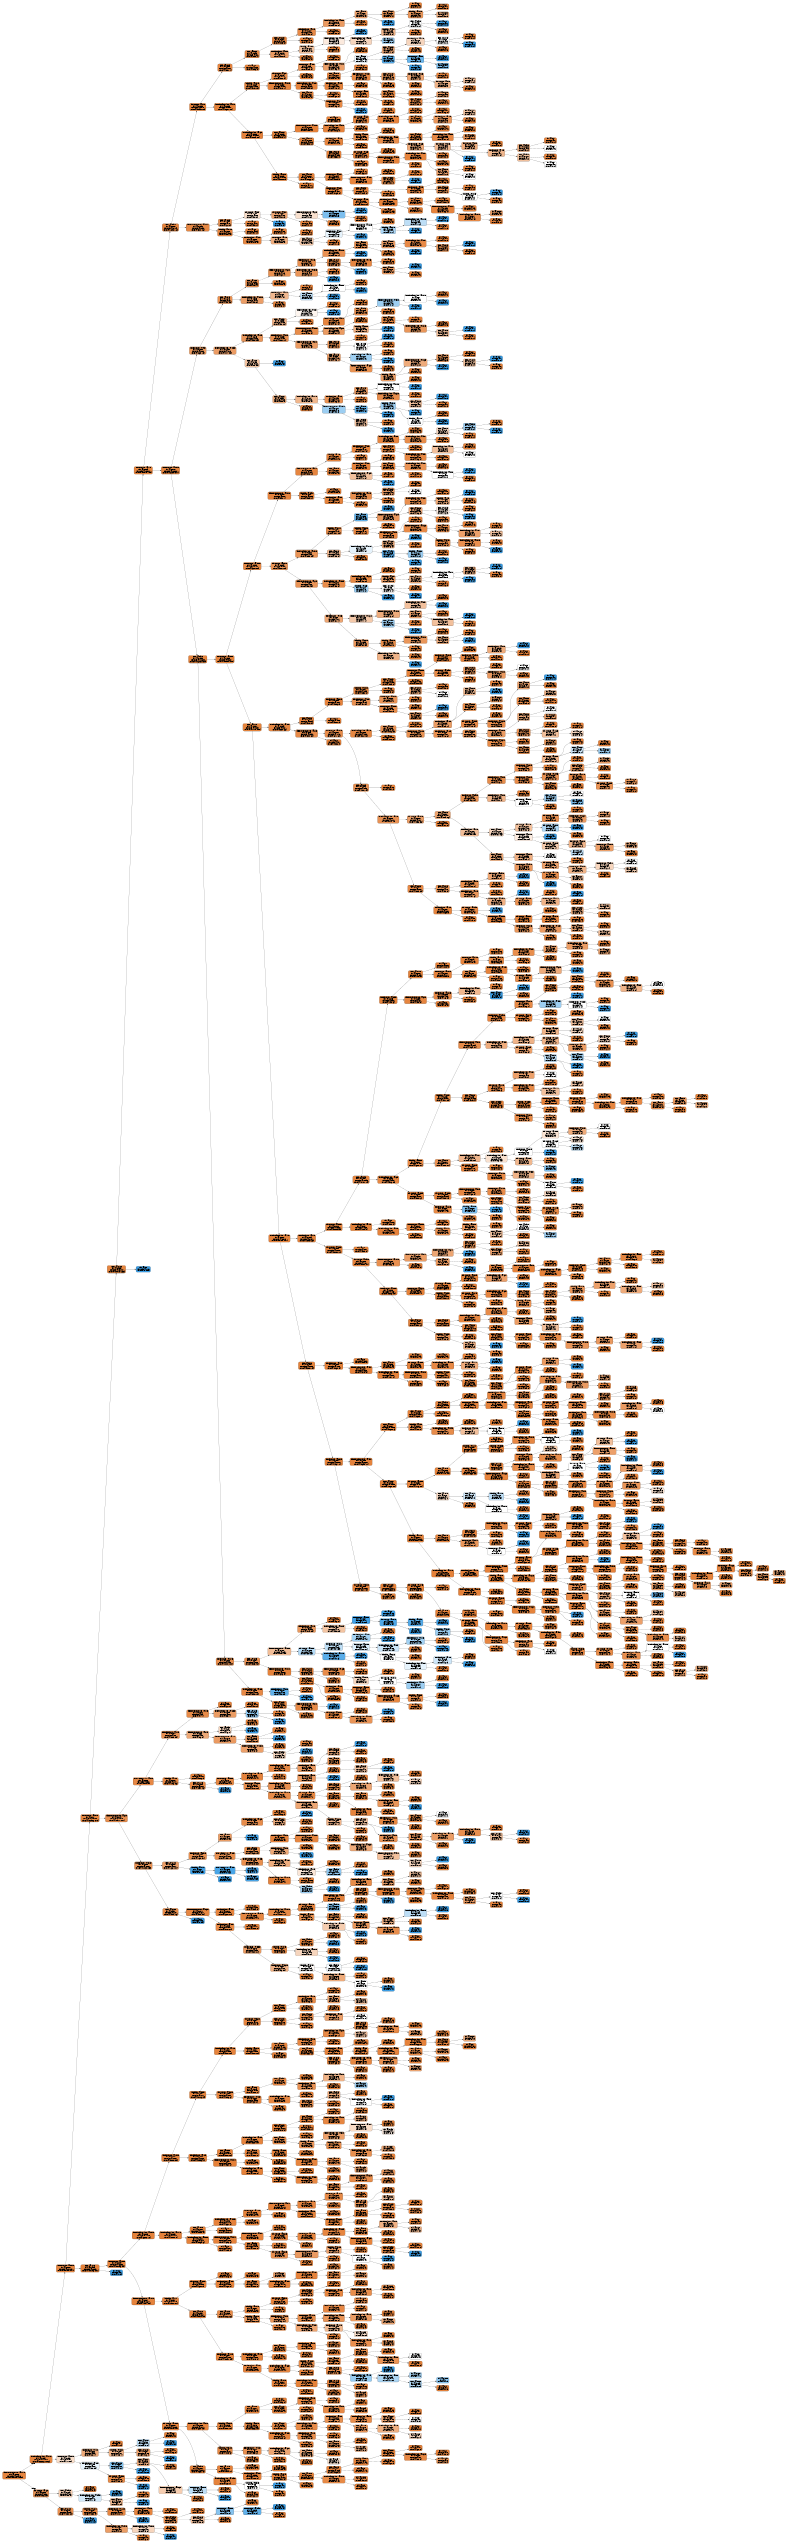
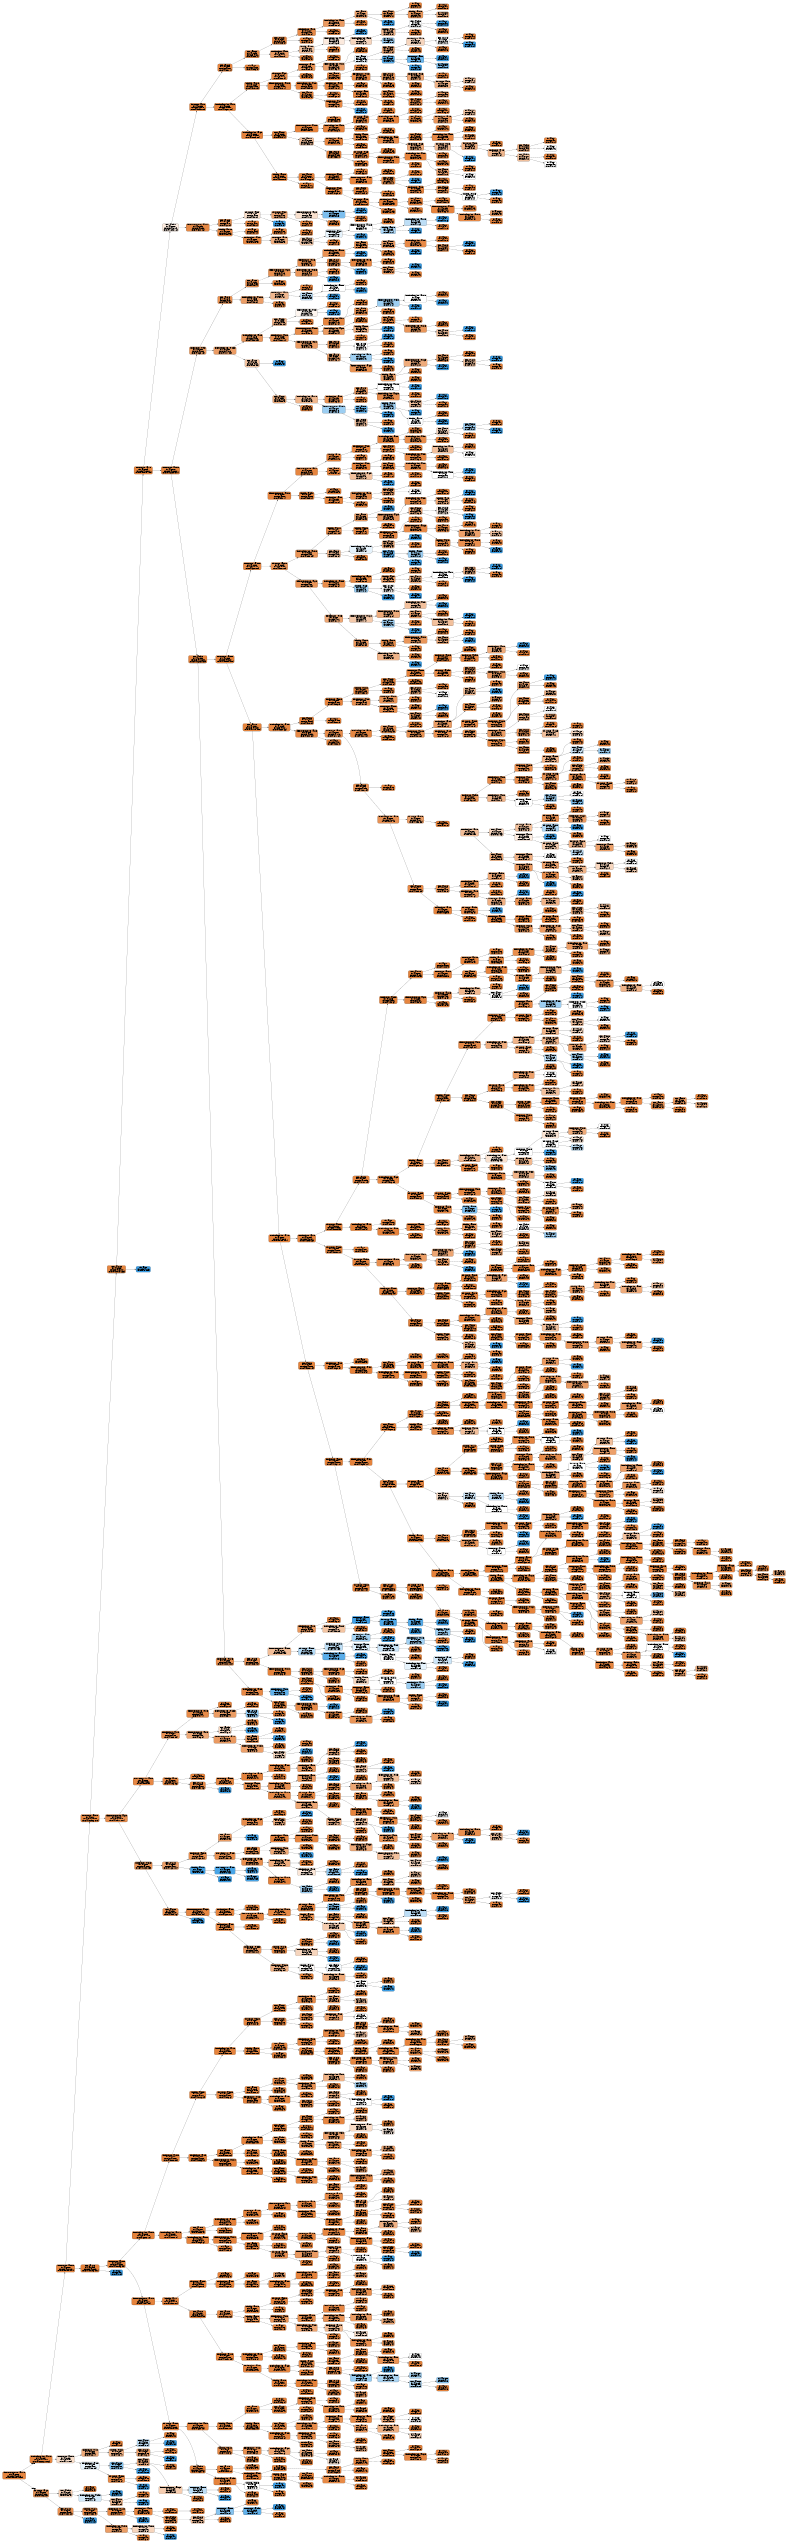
(307, 141) -> (307, 141)
(469, 152) -> (482, 149)
(387, 189) -> (401, 185)
(170, 227) -> (170, 227)
(334, 471) -> (334, 471)
(361, 517) -> (361, 517)
(550, 742) -> none
(443, 815) -> none
(496, 995) -> (496, 995)
(550, 1449) -> (550, 1449)
(334, 1715) -> (334, 1715)
(347, 1769) -> (347, 1765)
(307, 1880) -> none
none -> (279, 2090)
(443, 2380) -> (443, 2380)
(307, 2444) -> (307, 2444)
(320, 2473) -> (306, 2469)
(184, 2516) -> (184, 2511)
